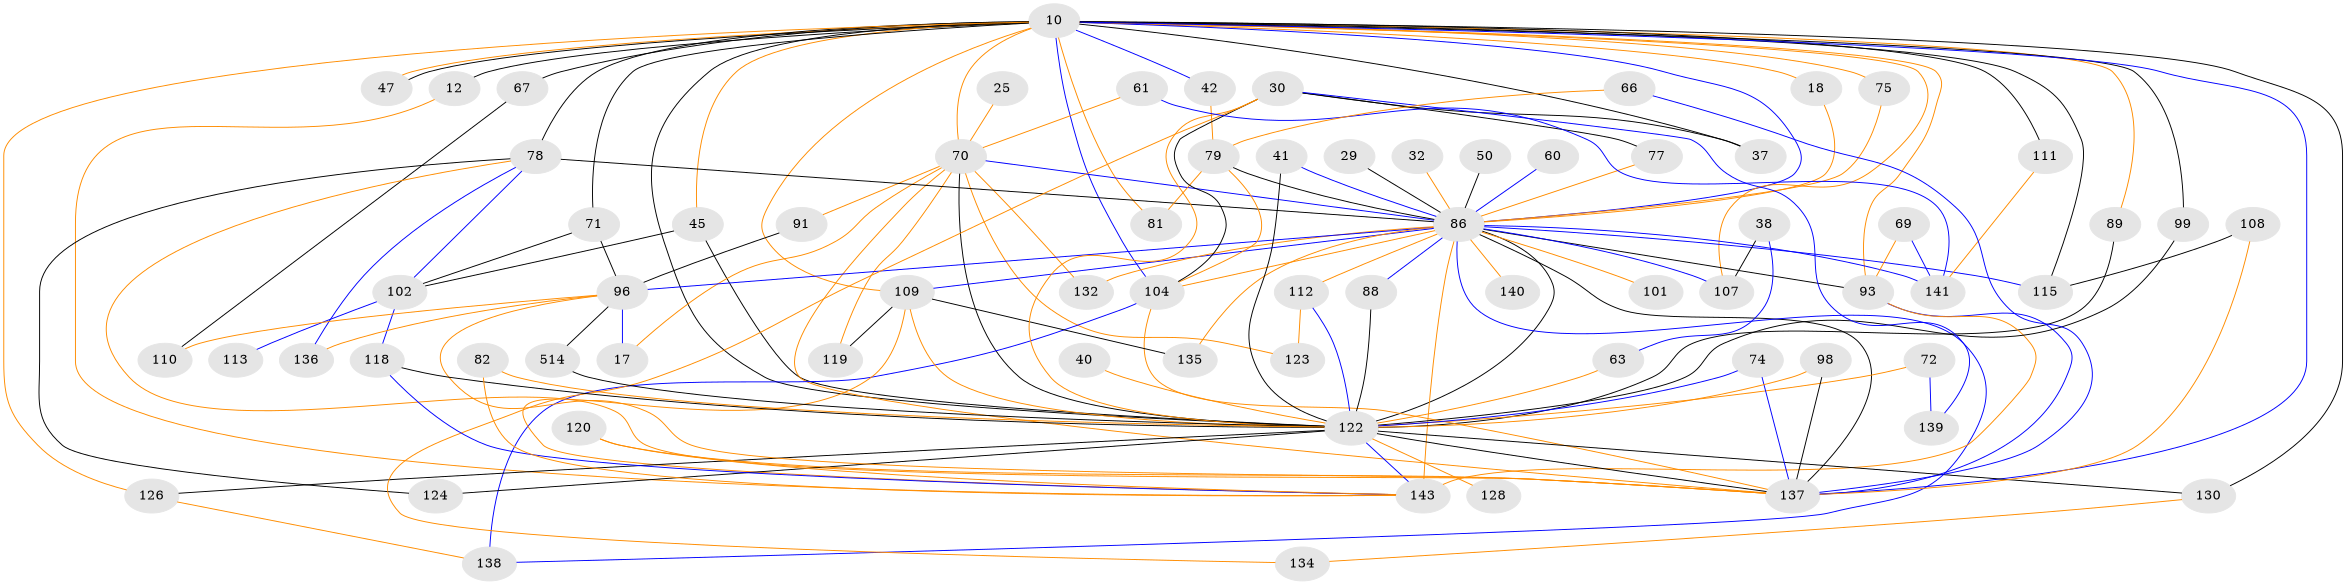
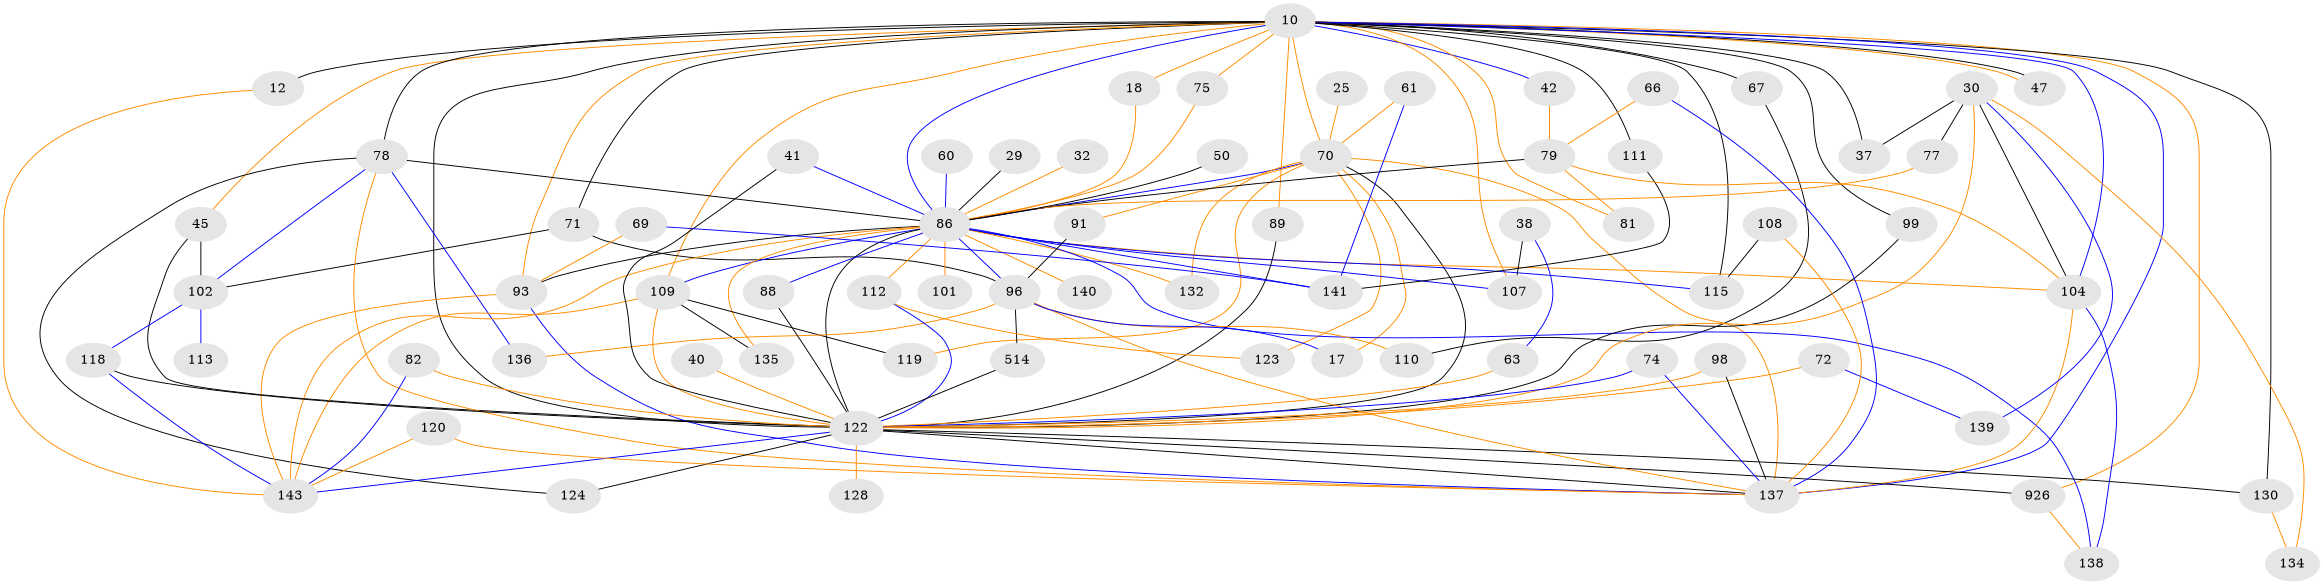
(1992, 224) -> (1560, 262)
(1729, 318) -> none
(914, 491) -> (365, 437)
(152, 496) -> (2038, 496)
